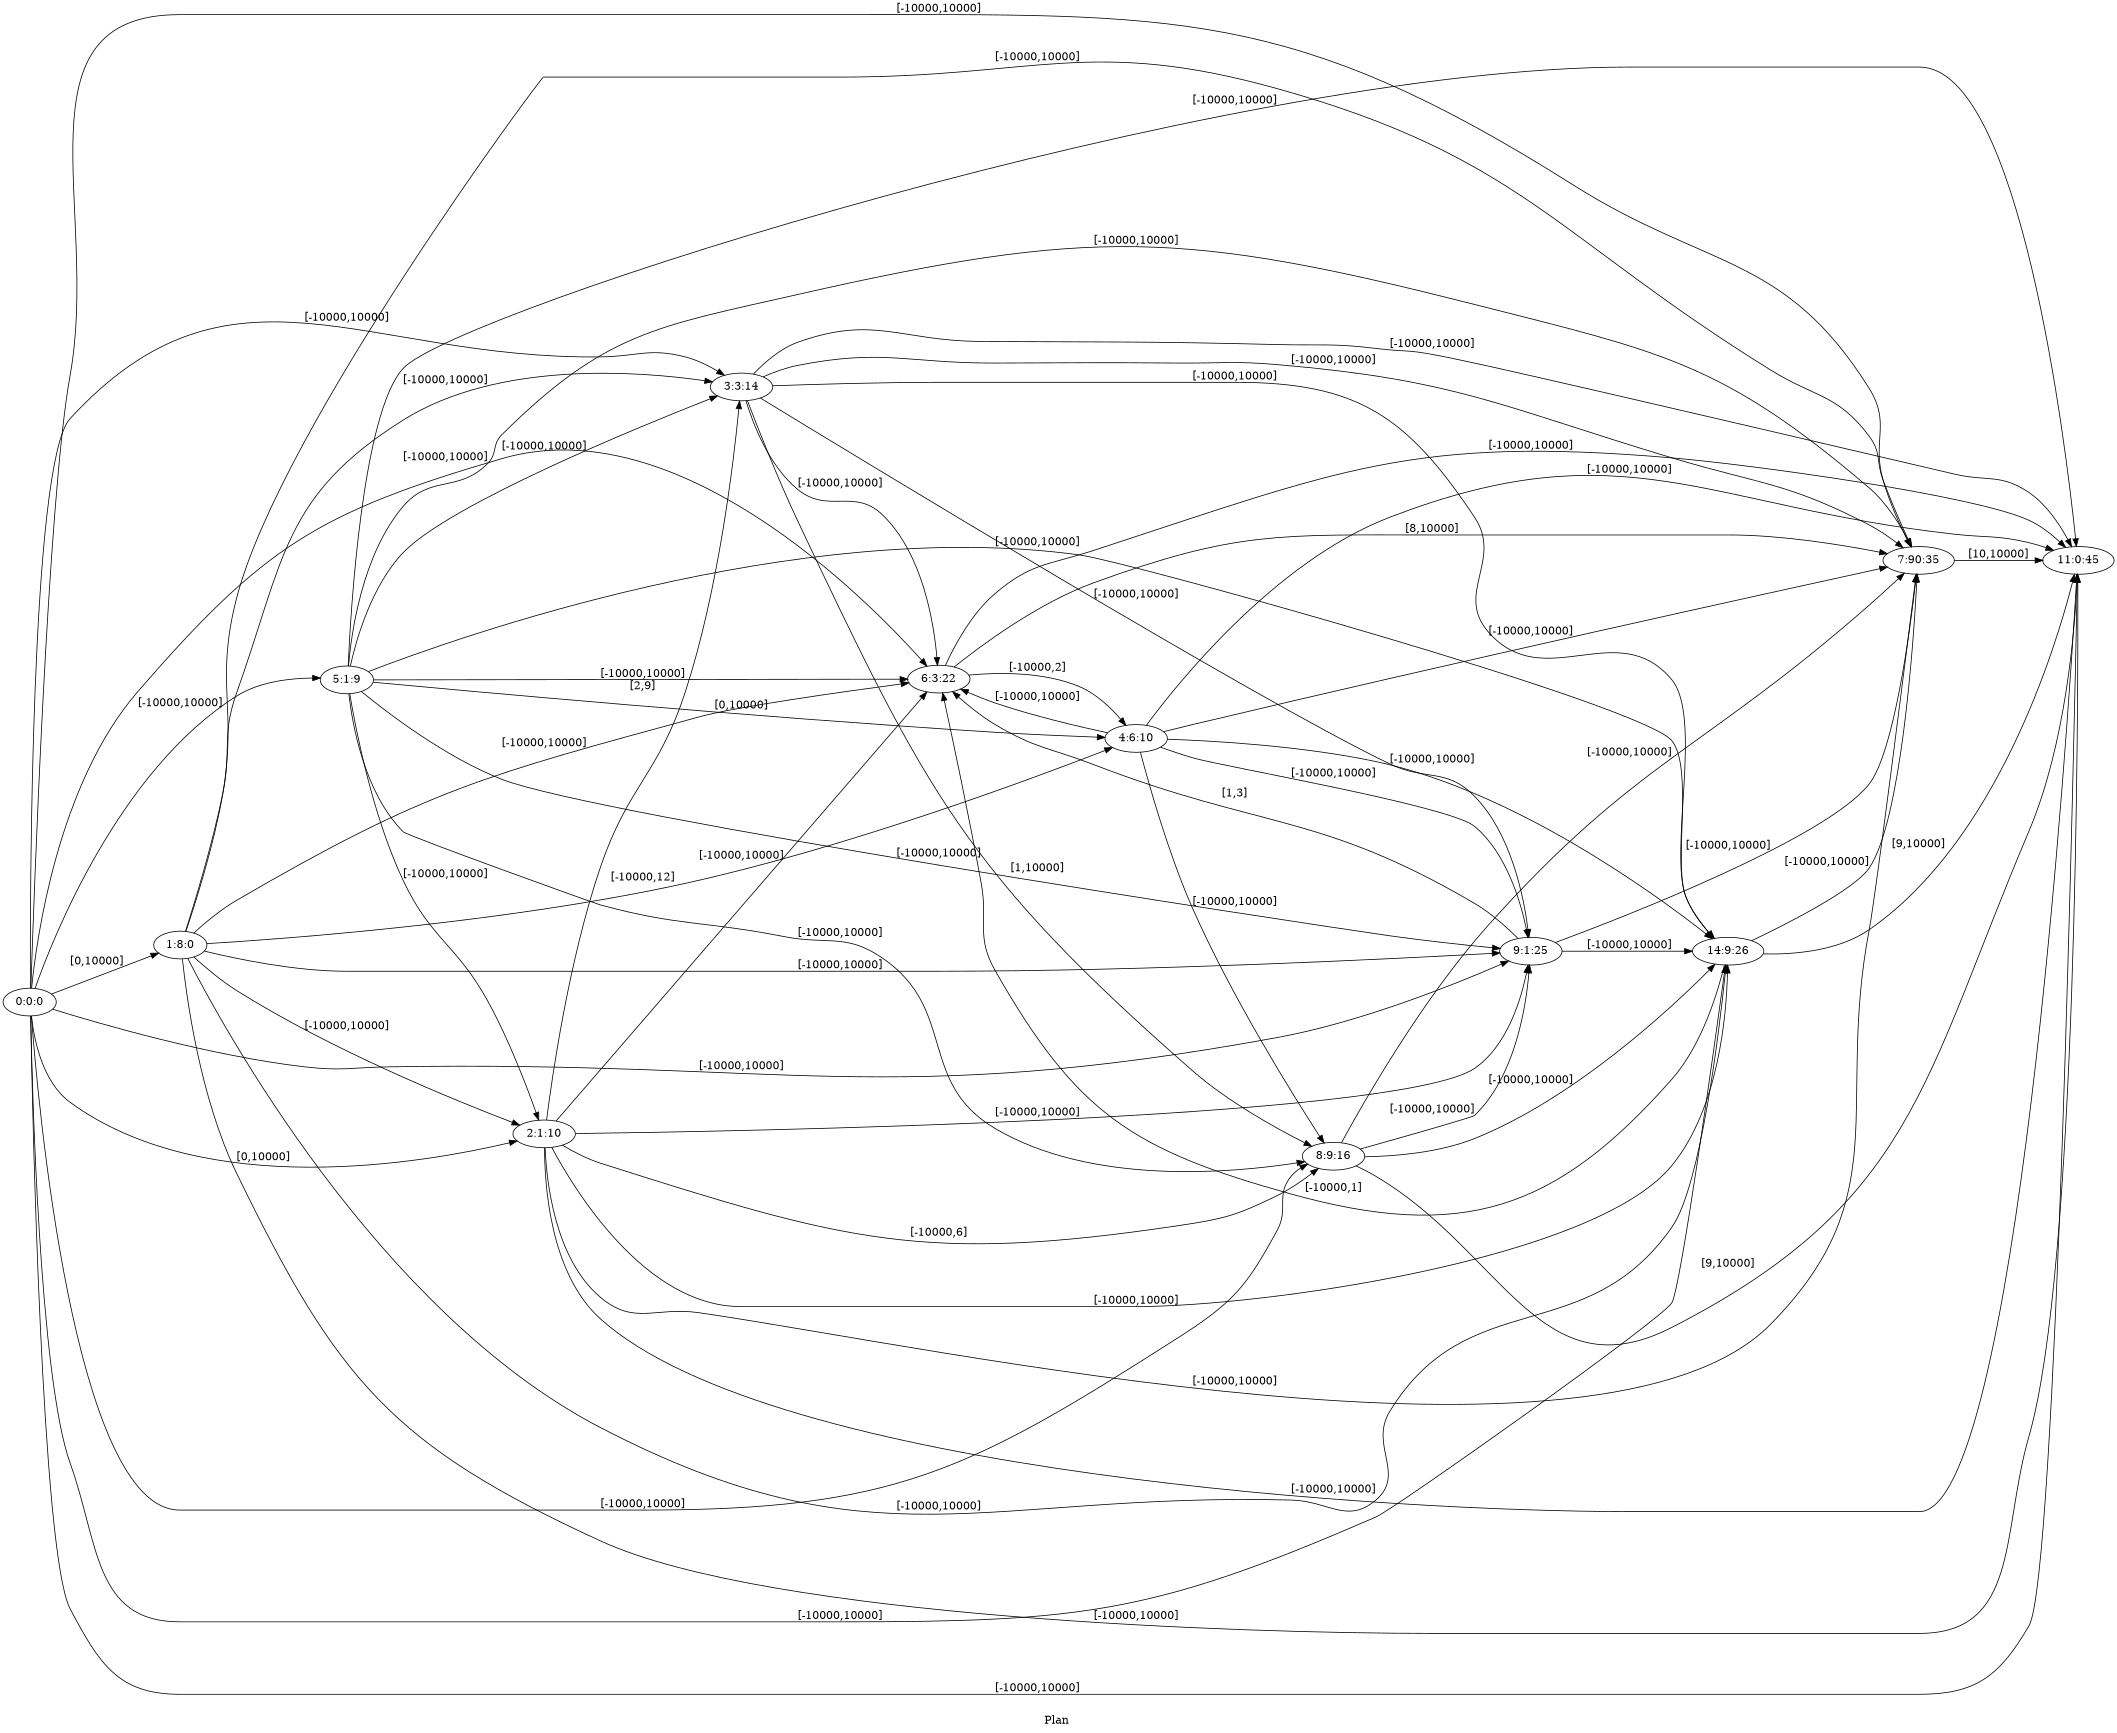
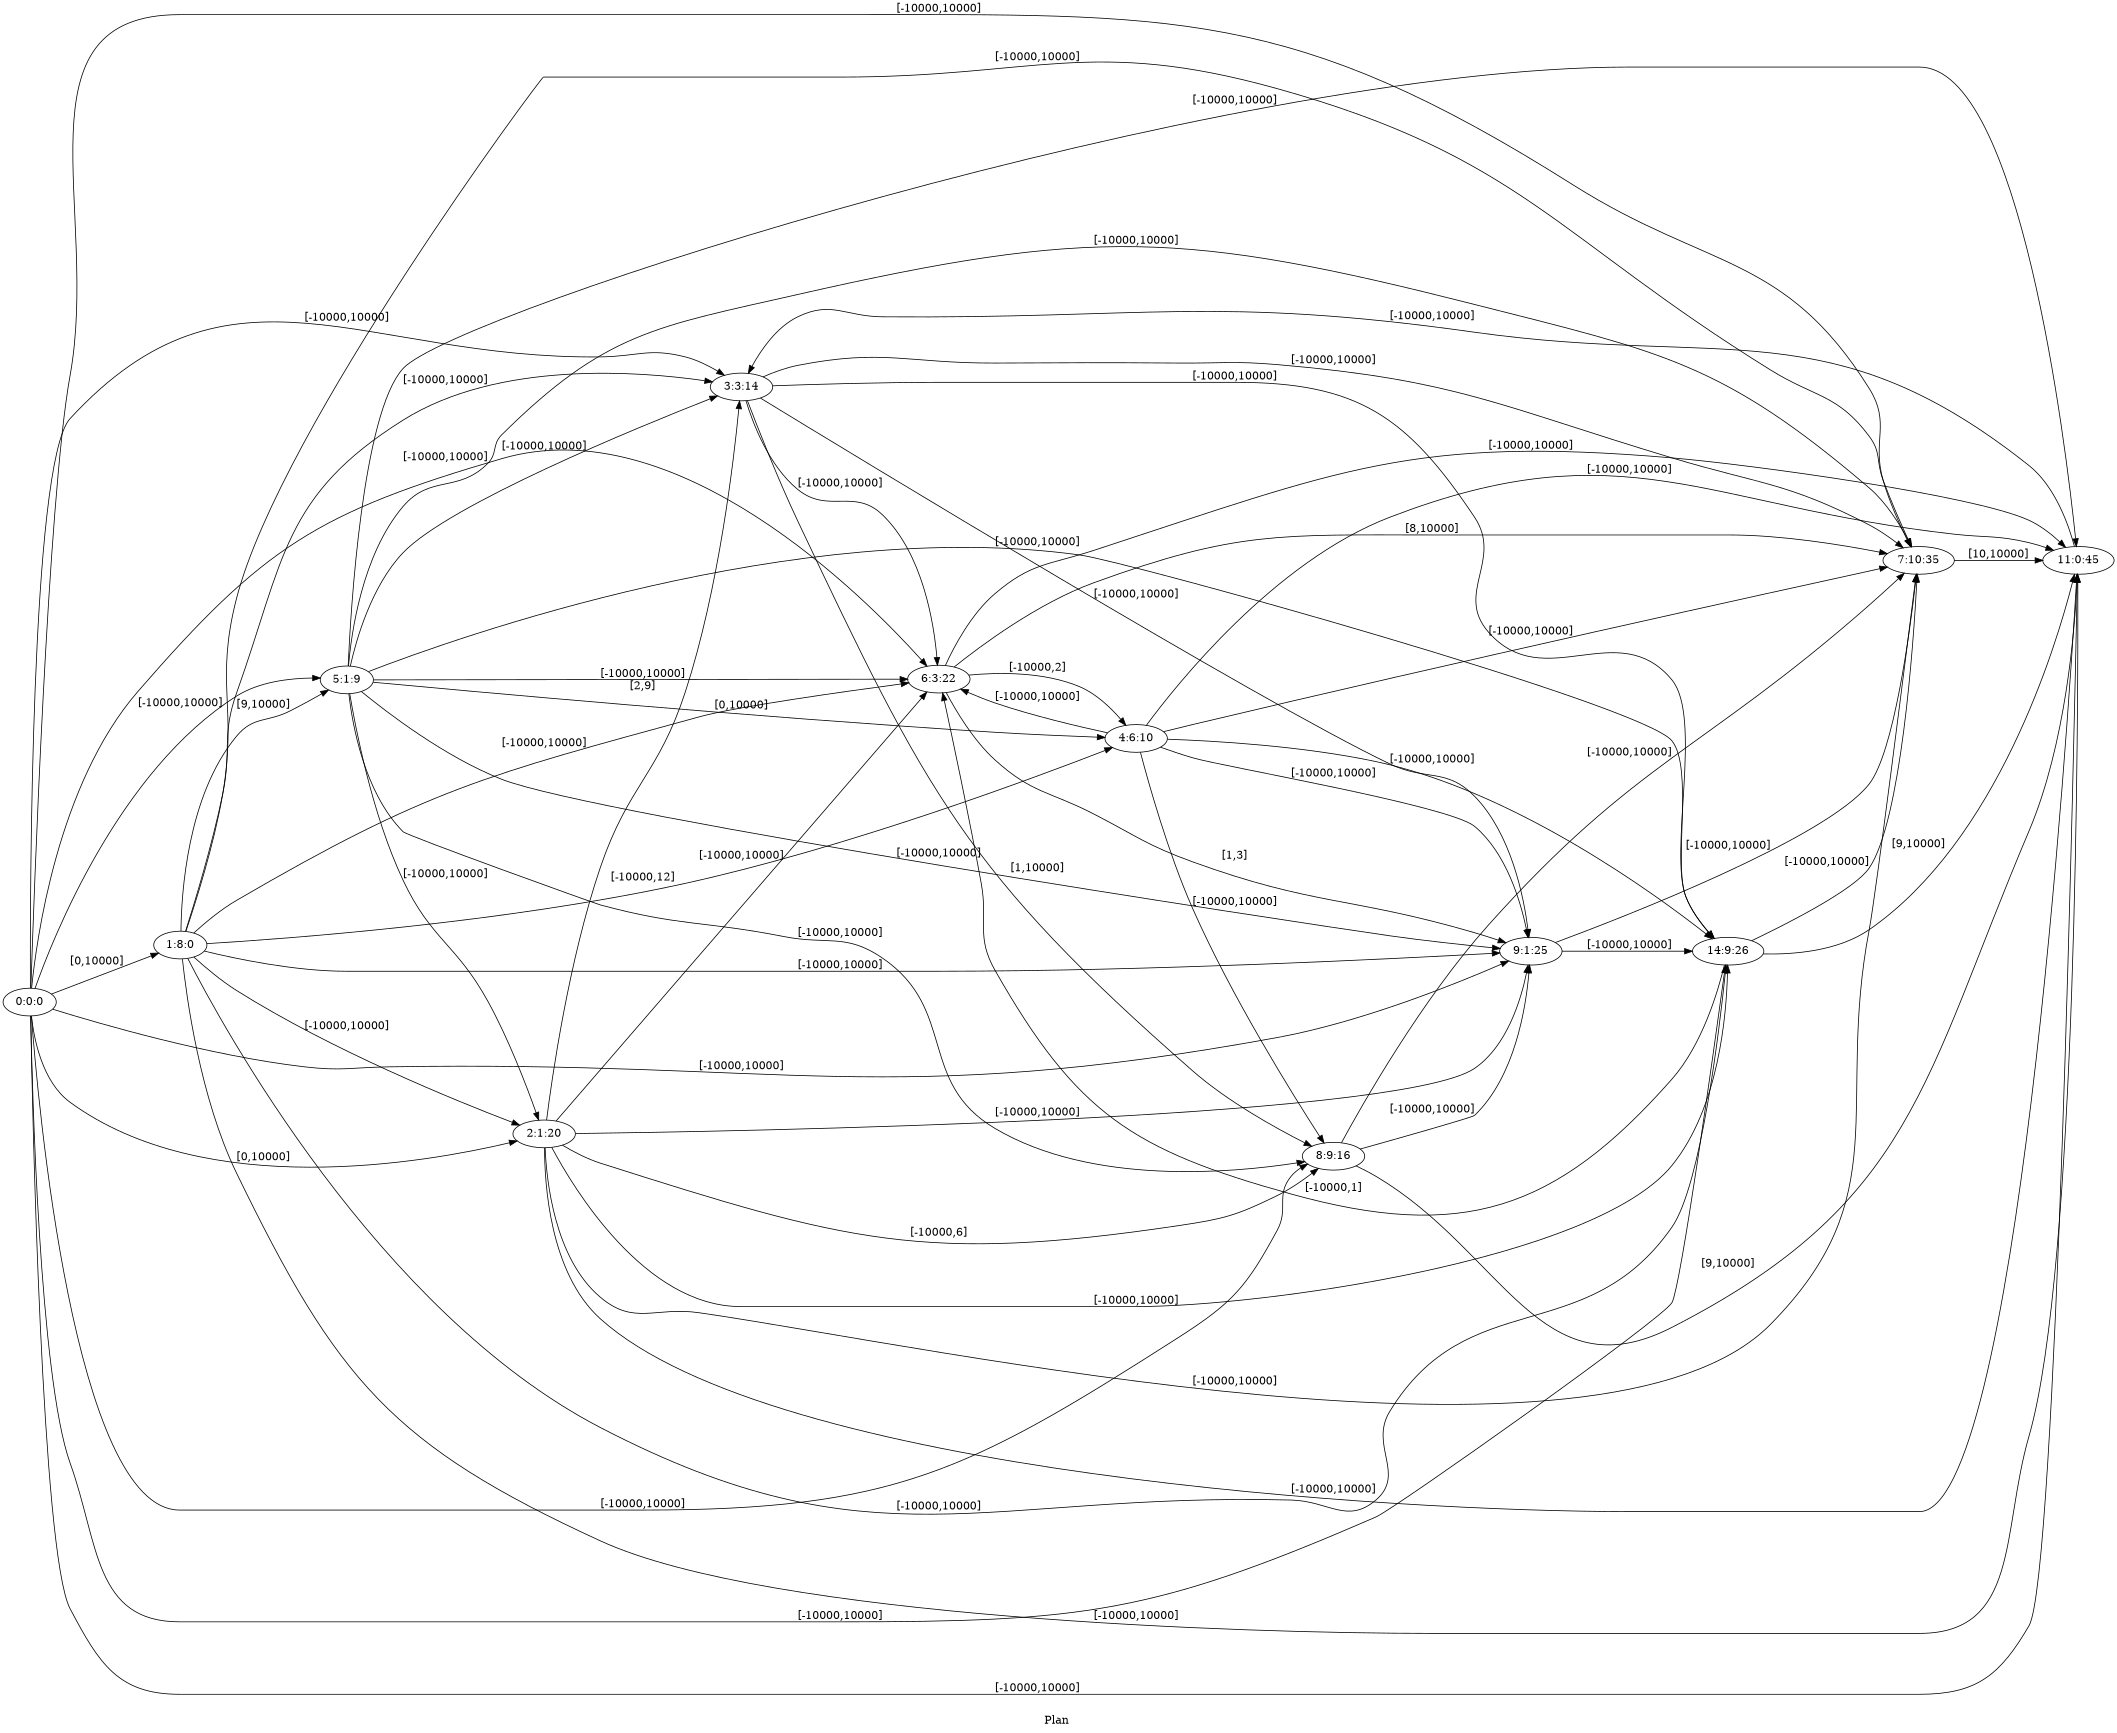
(1424, 353) -> (1439, 328)
(1919, 560) -> (1919, 560)
none -> (209, 783)
(1241, 811) -> (1197, 863)
(1554, 1097) -> none
(544, 1134) -> (544, 1134)
